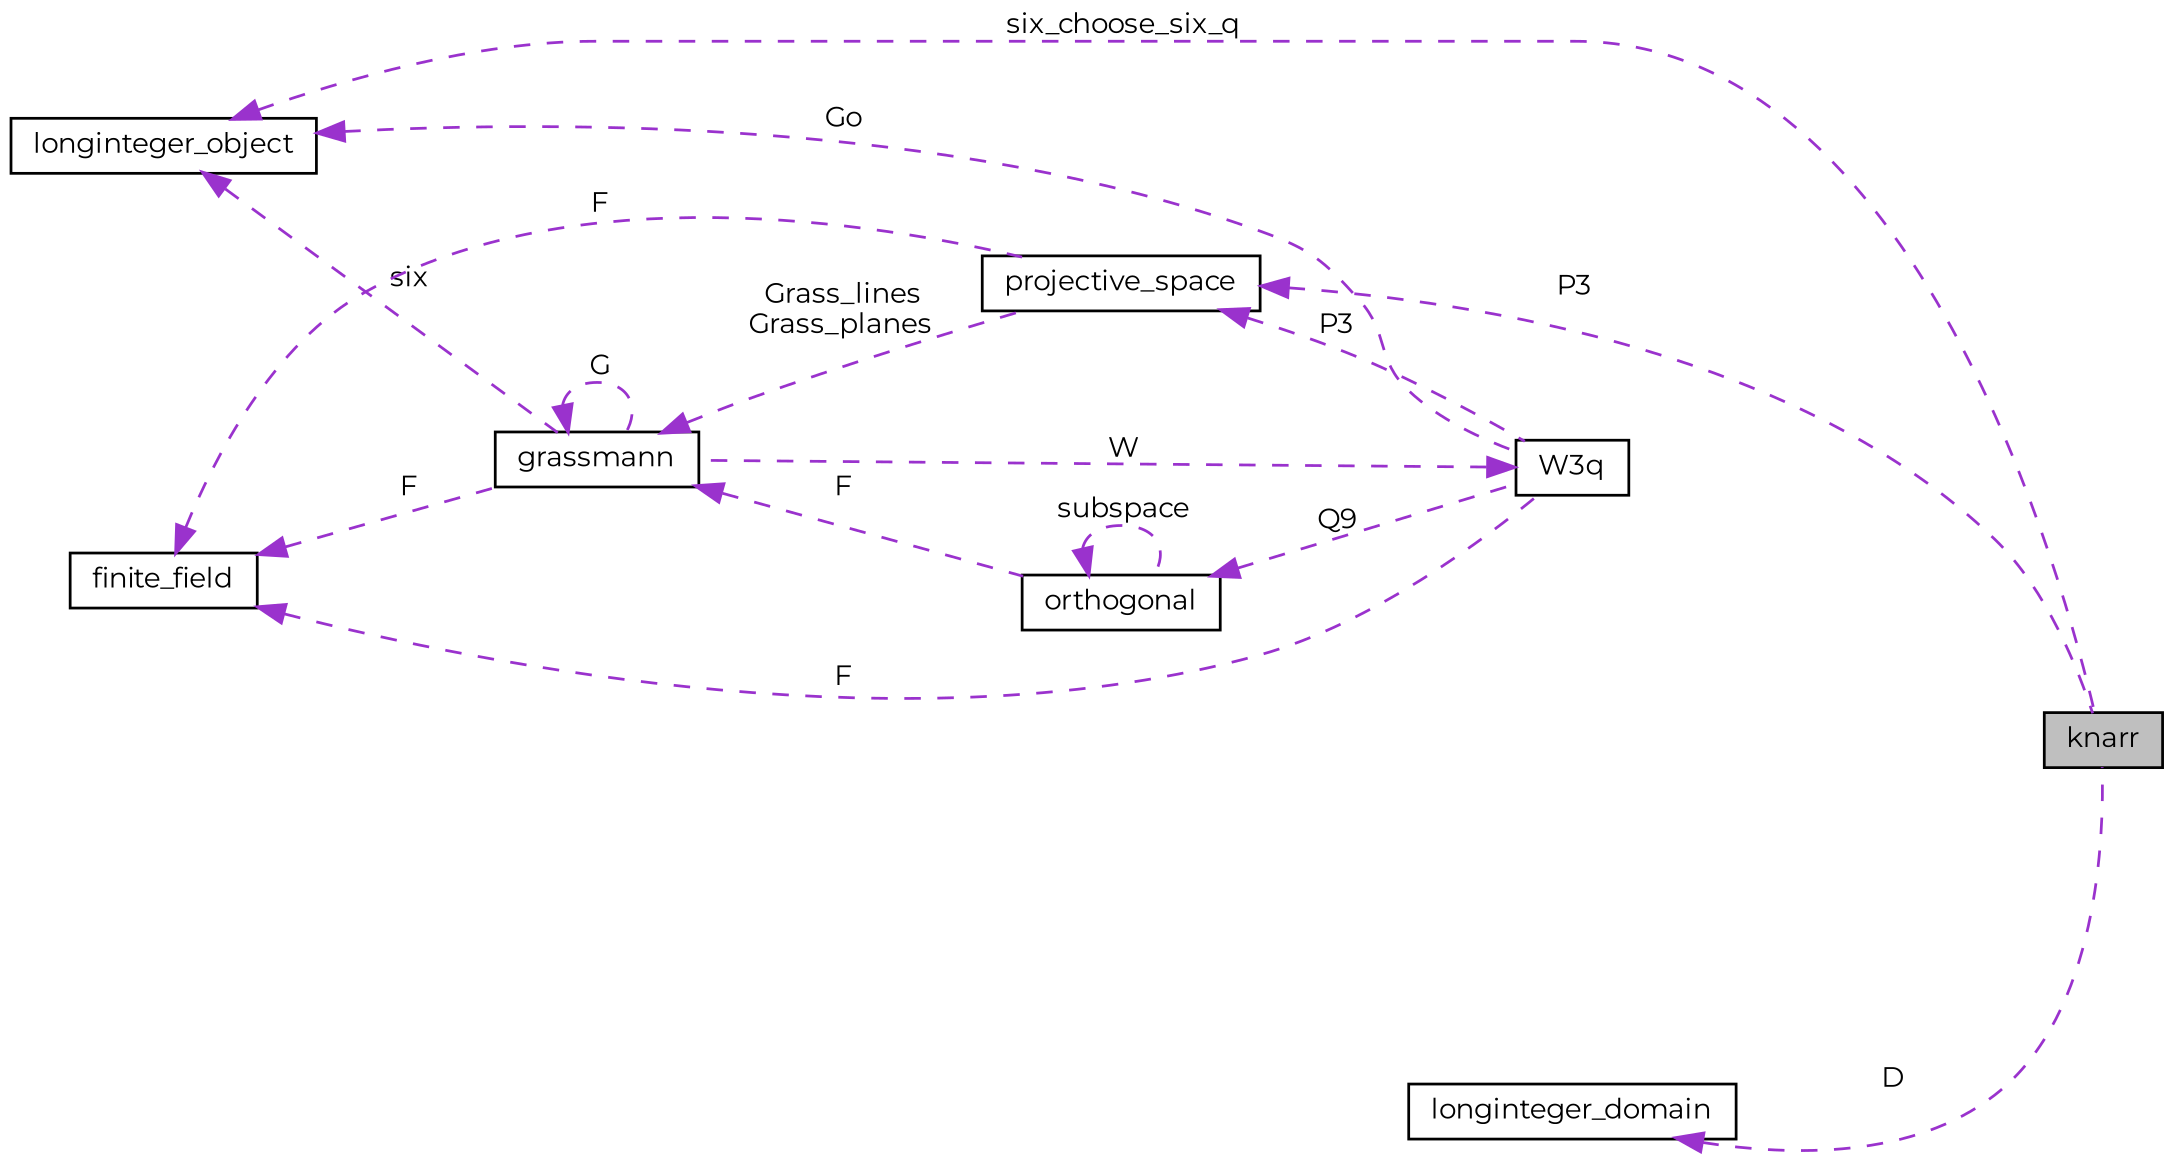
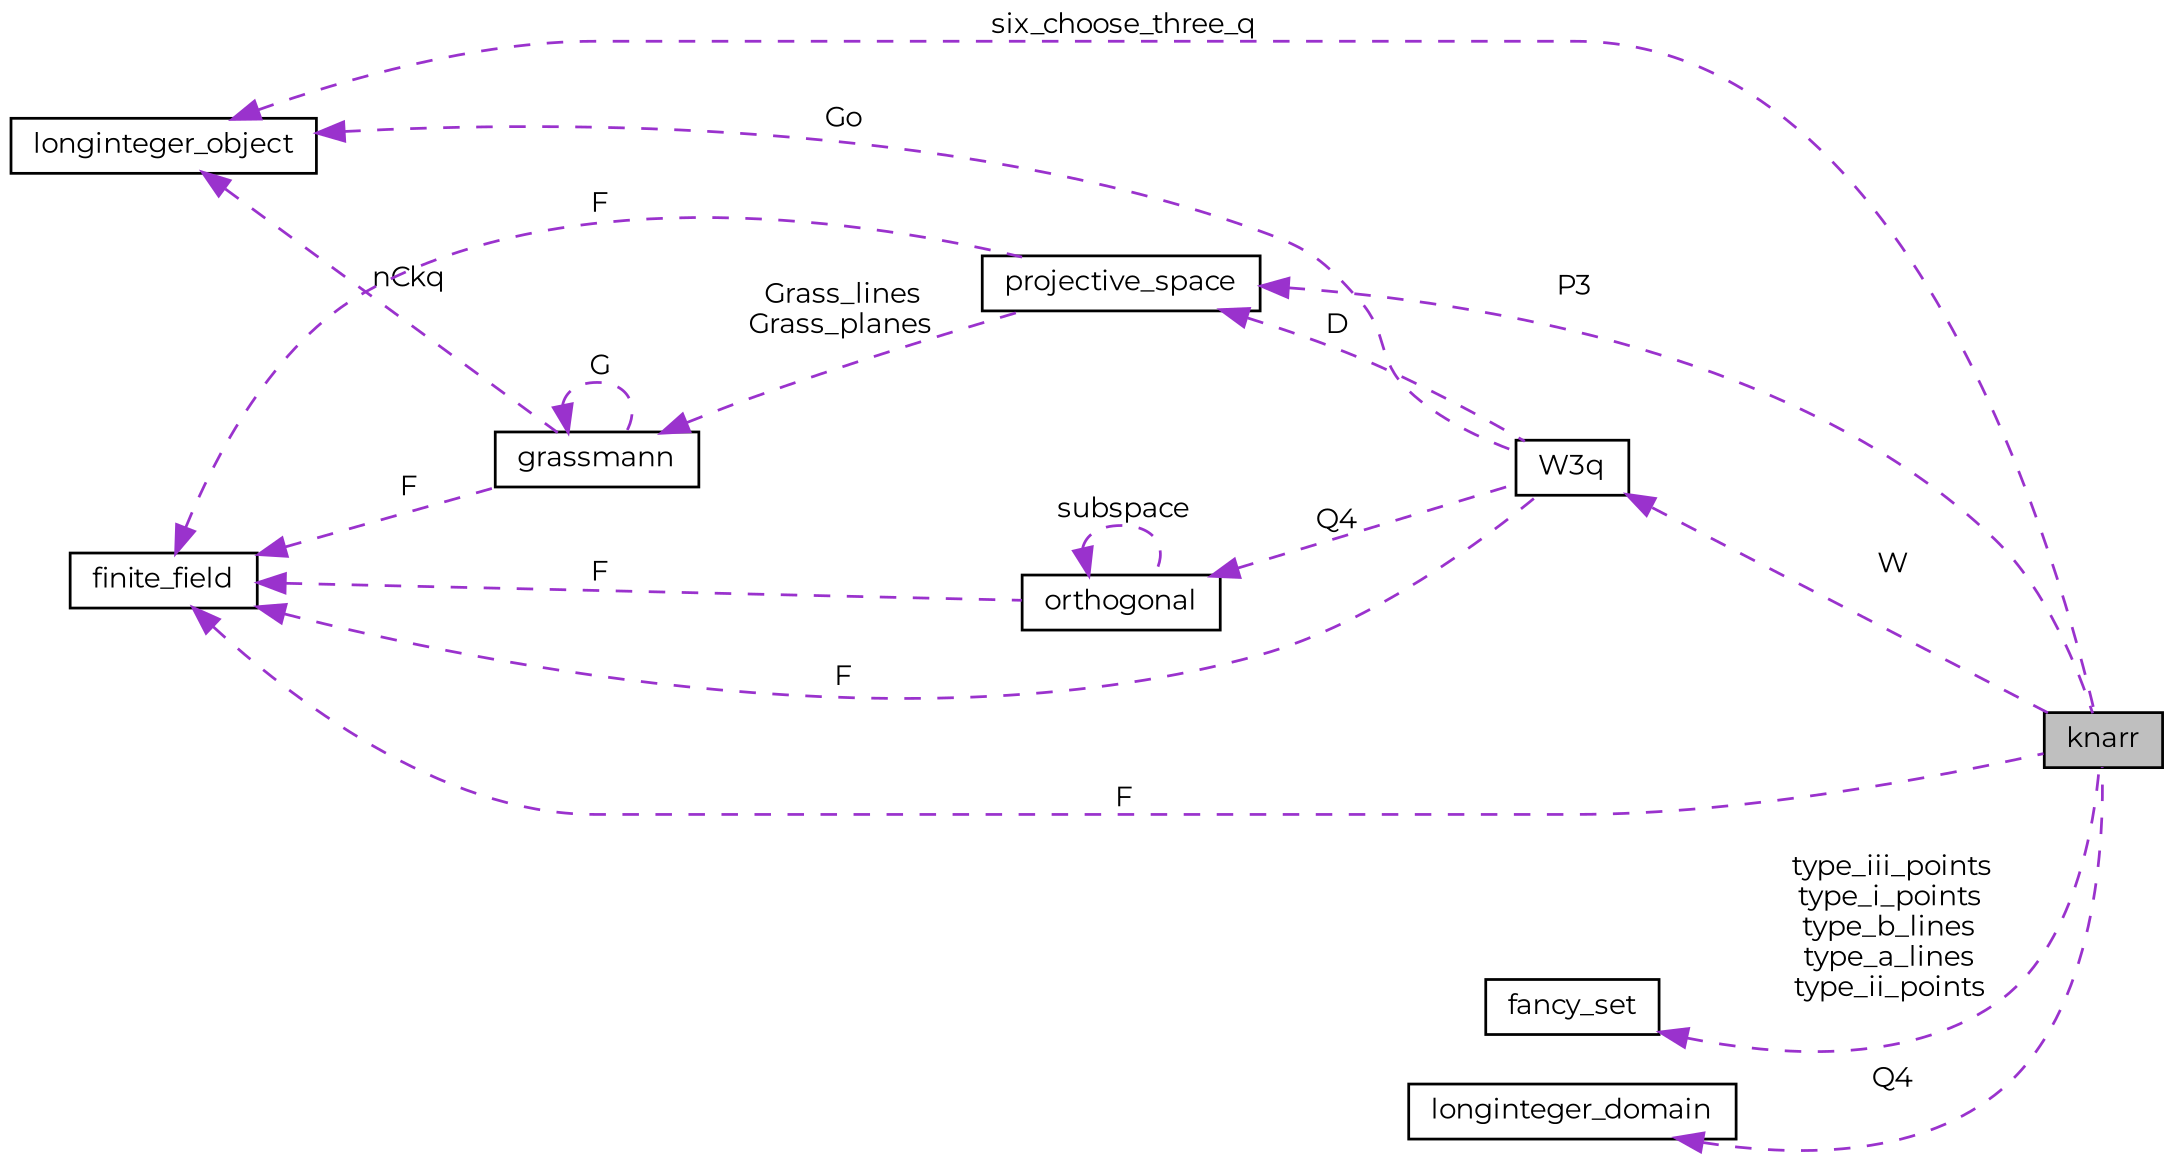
(1121, 26) -> (1121, 26)
(406, 279) -> (406, 279)
(1334, 326) -> (1334, 326)
(1093, 464) -> (1851, 611)
(1334, 521) -> (1334, 521)
(873, 535) -> (654, 592)
none -> (1104, 814)
none -> (1572, 1007)
(1890, 1080) -> (1890, 1080)
